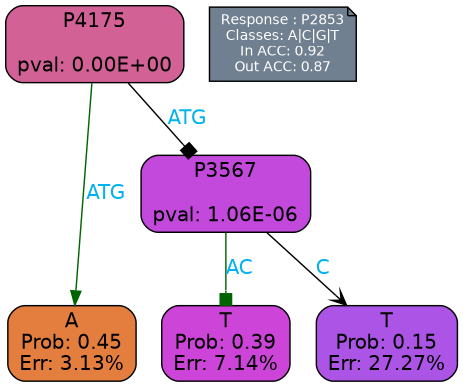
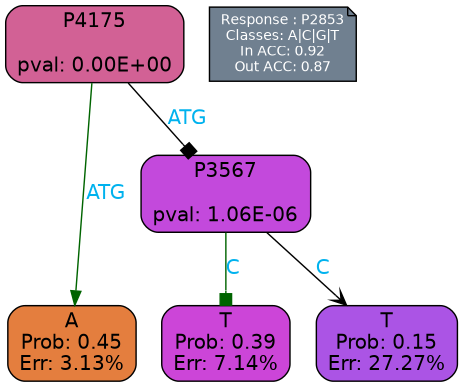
(239, 269) -> (233, 269)
